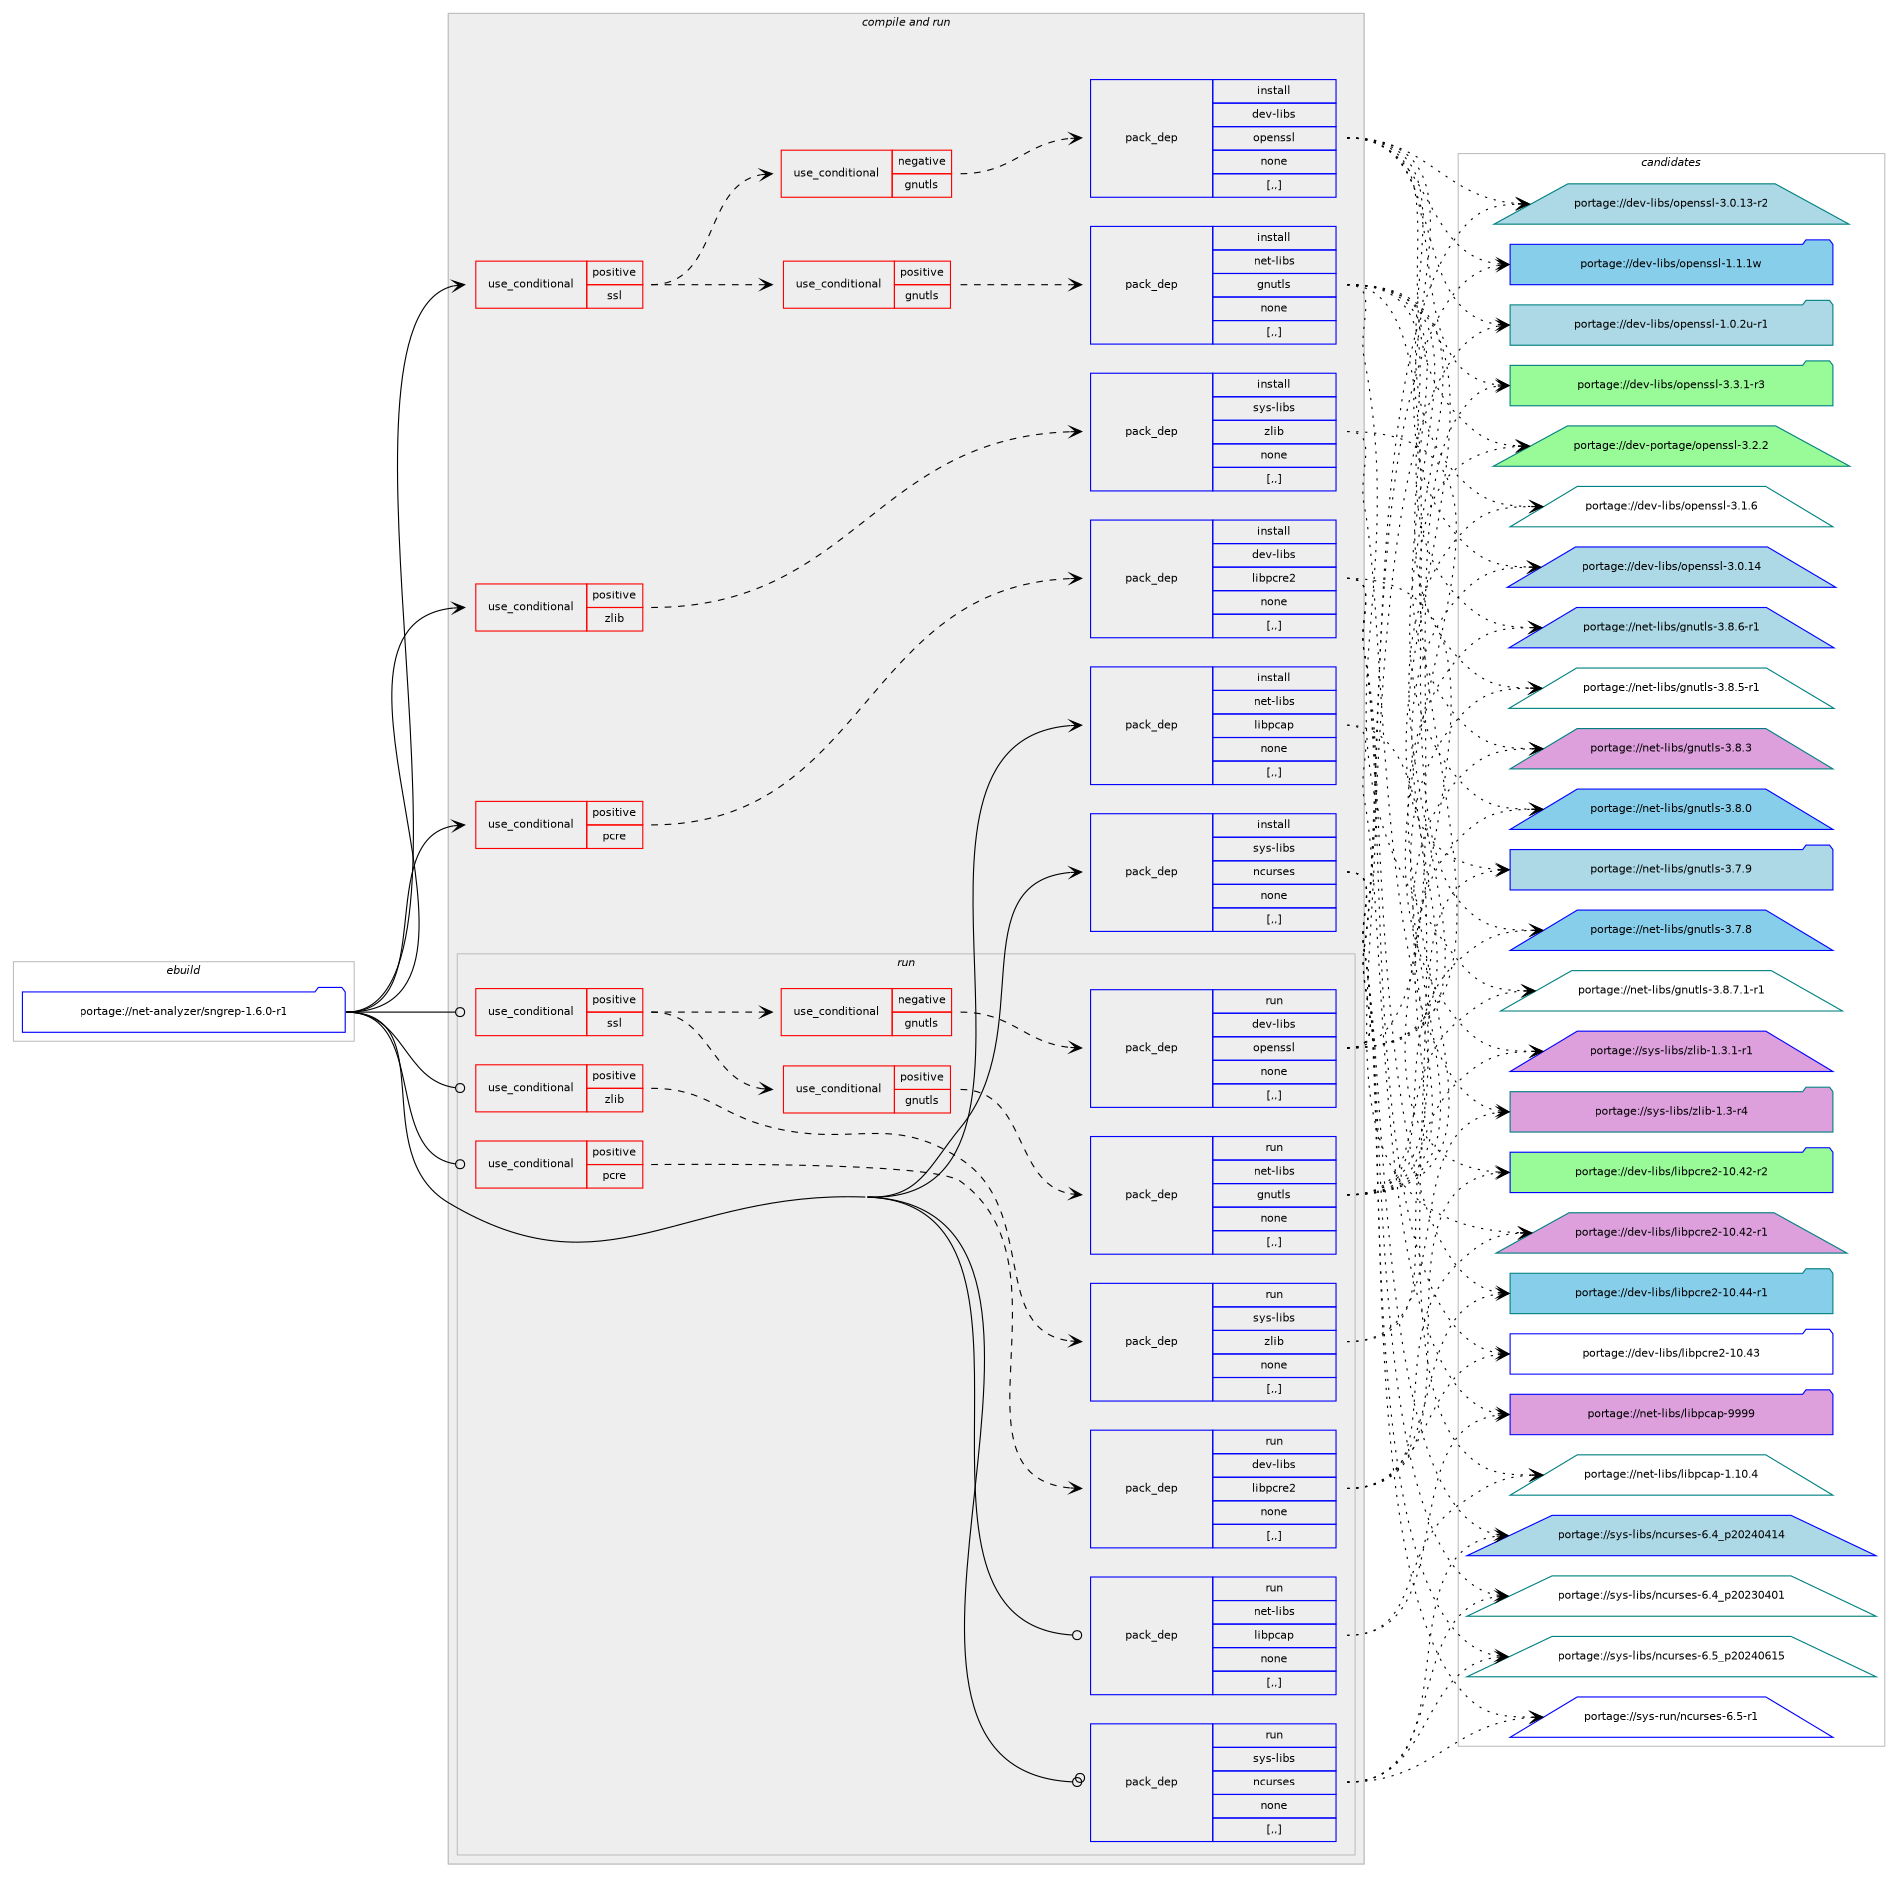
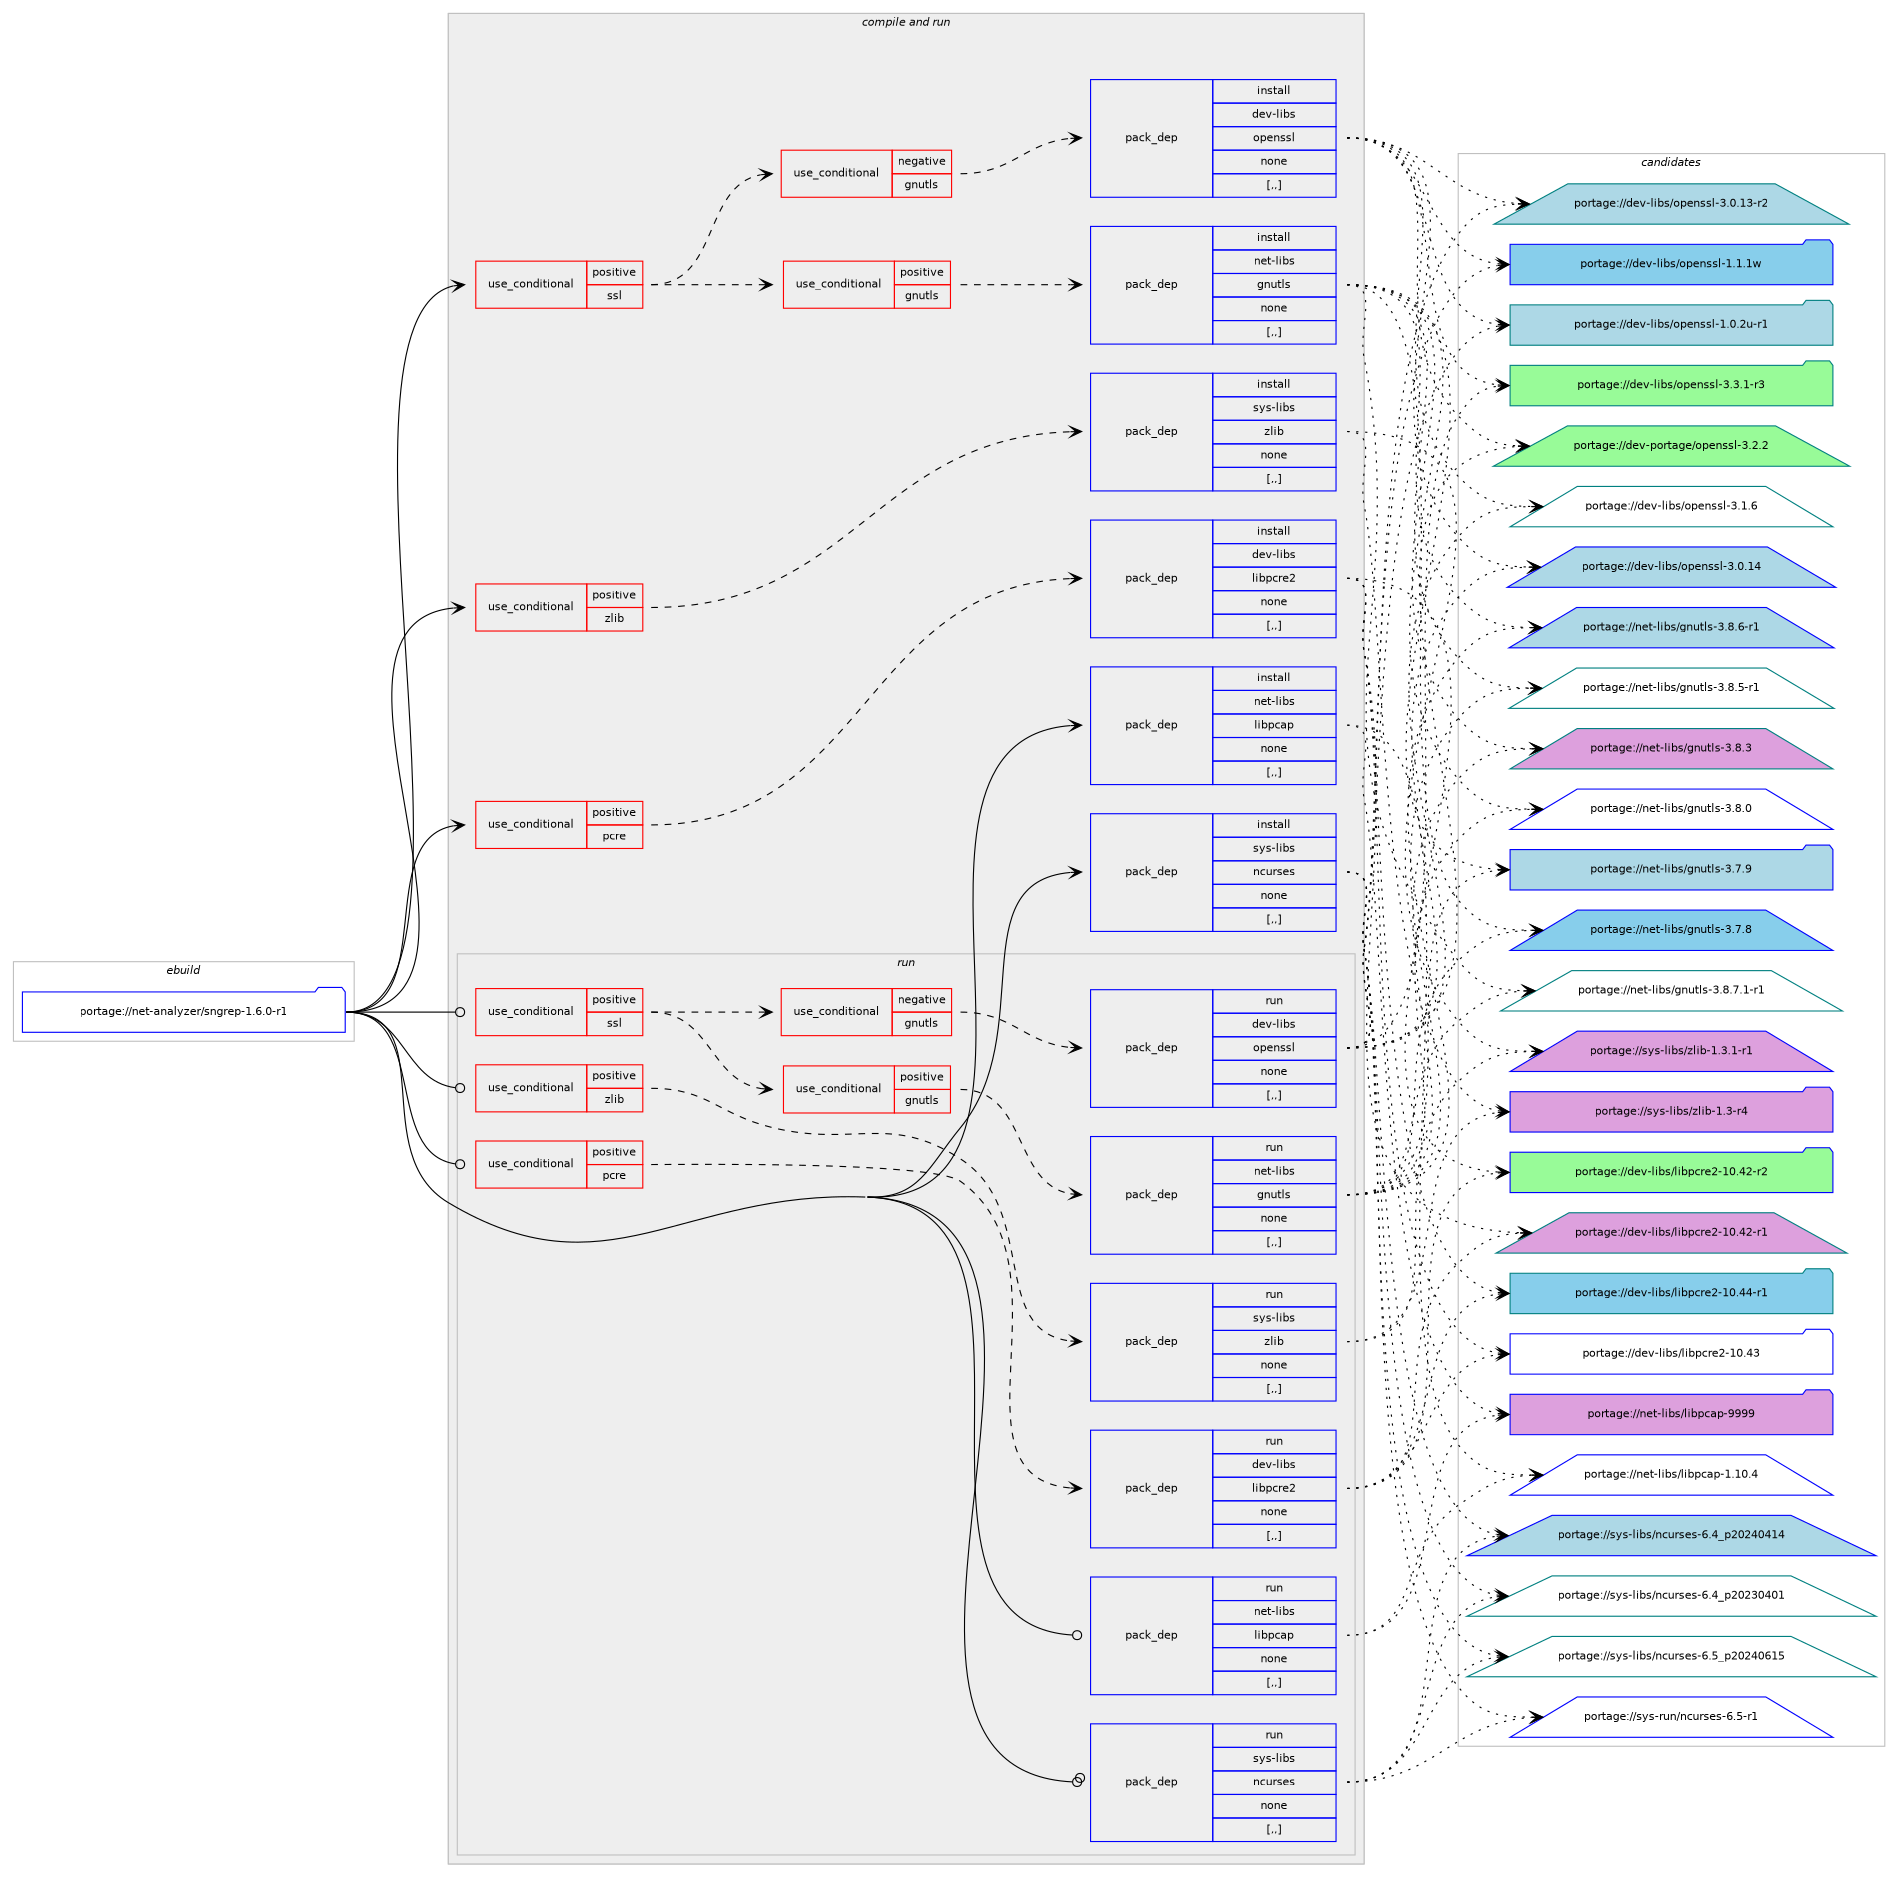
(1671, 809) -> (1671, 809)
(1671, 1112) -> (1671, 1112)
(1671, 1475) -> (1671, 1475)
